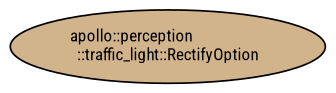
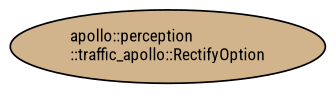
(168, 47) -> (168, 47)
